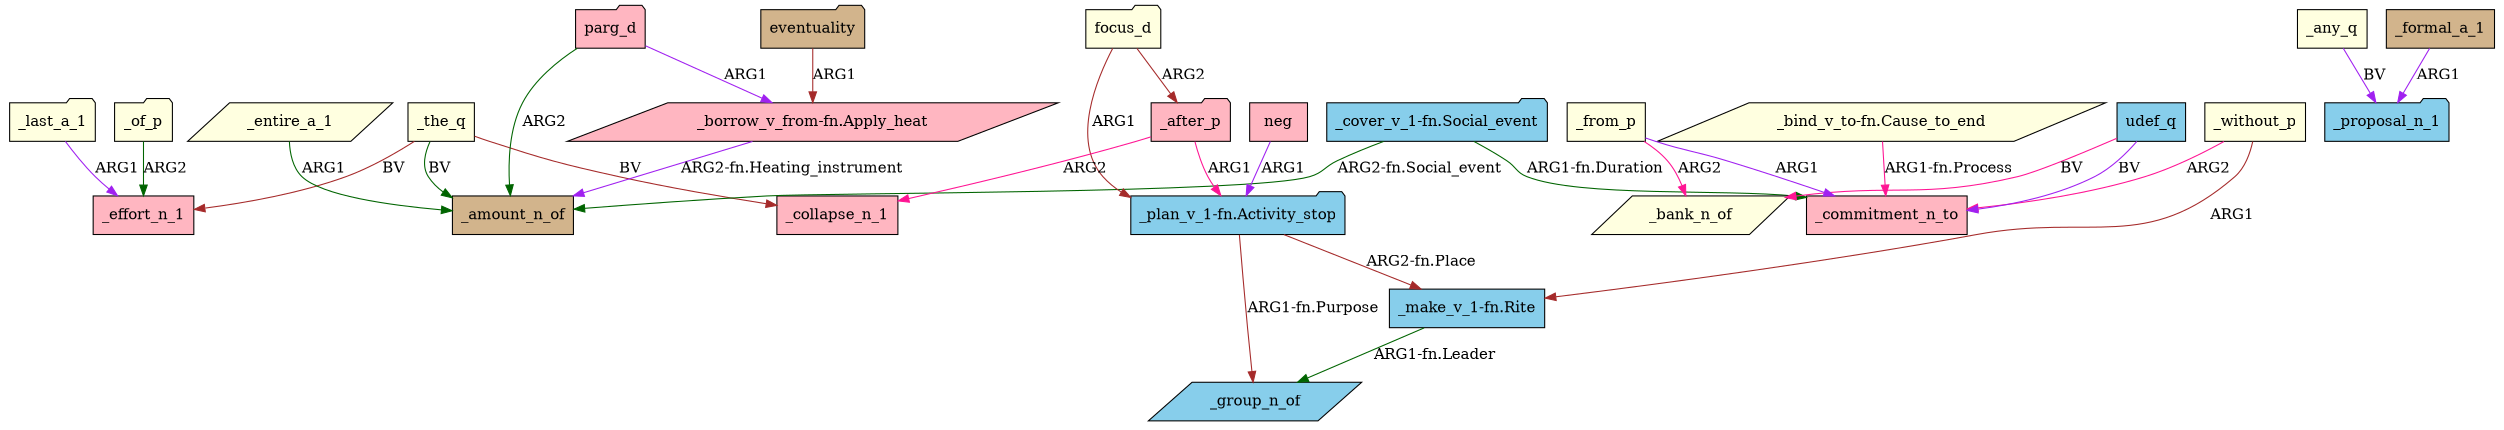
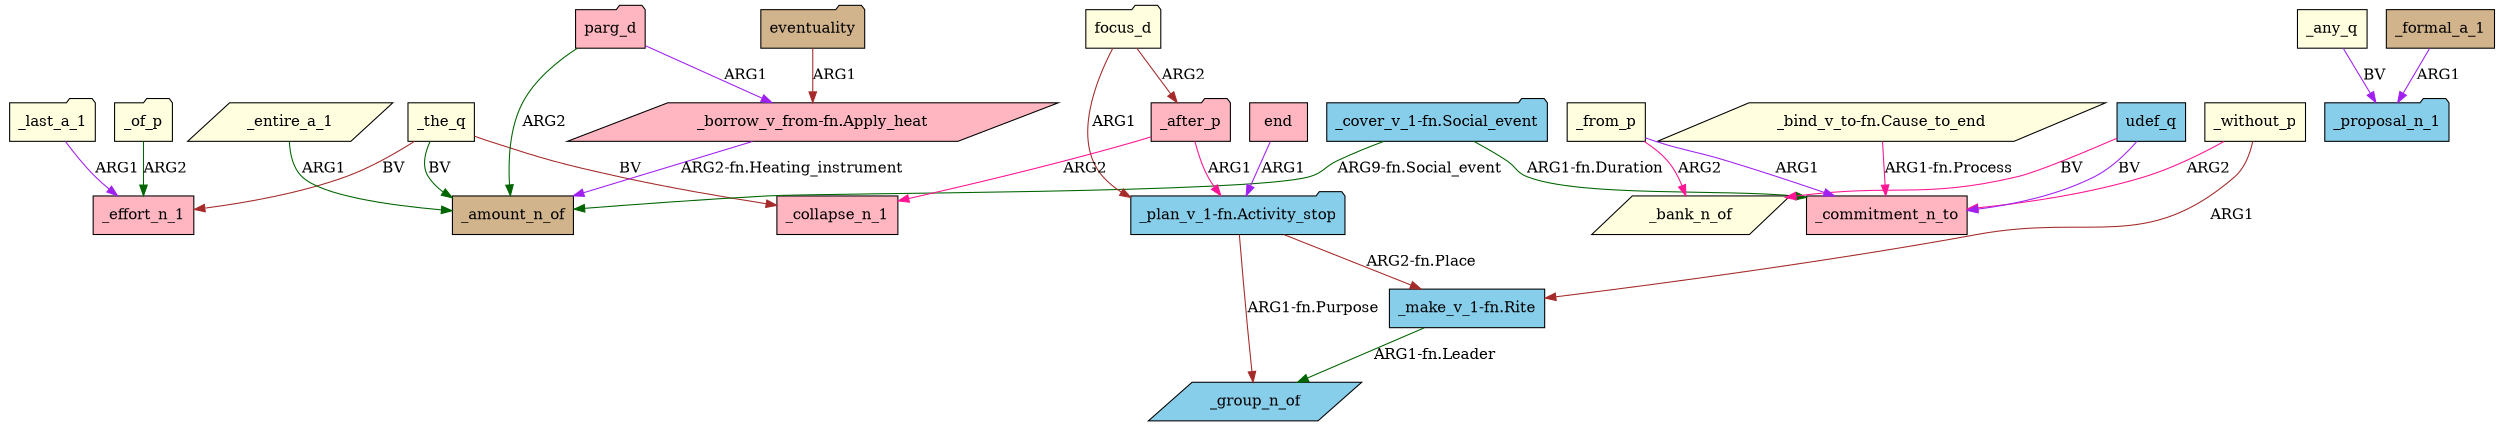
(1279, 122) -> (1279, 122)
(1420, 169) -> (1420, 169)
